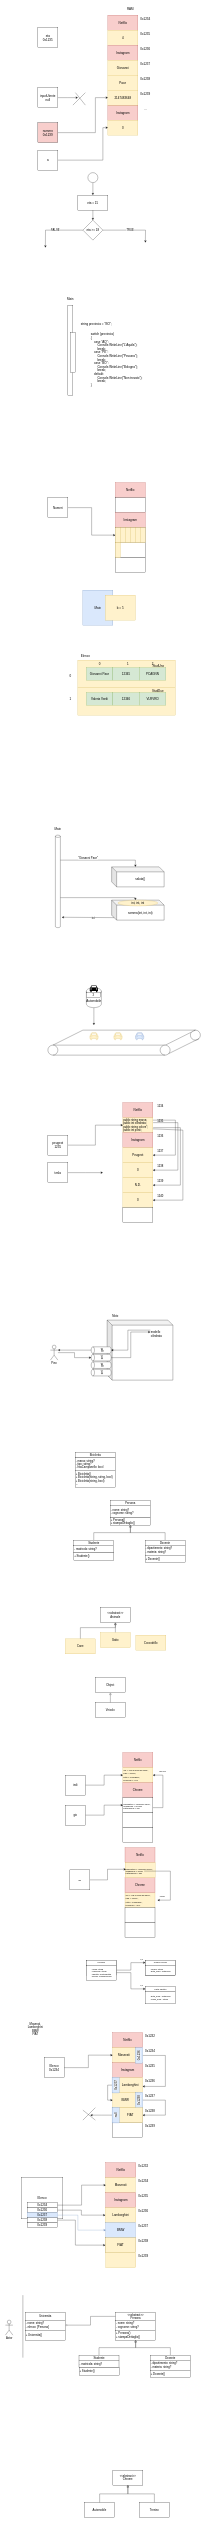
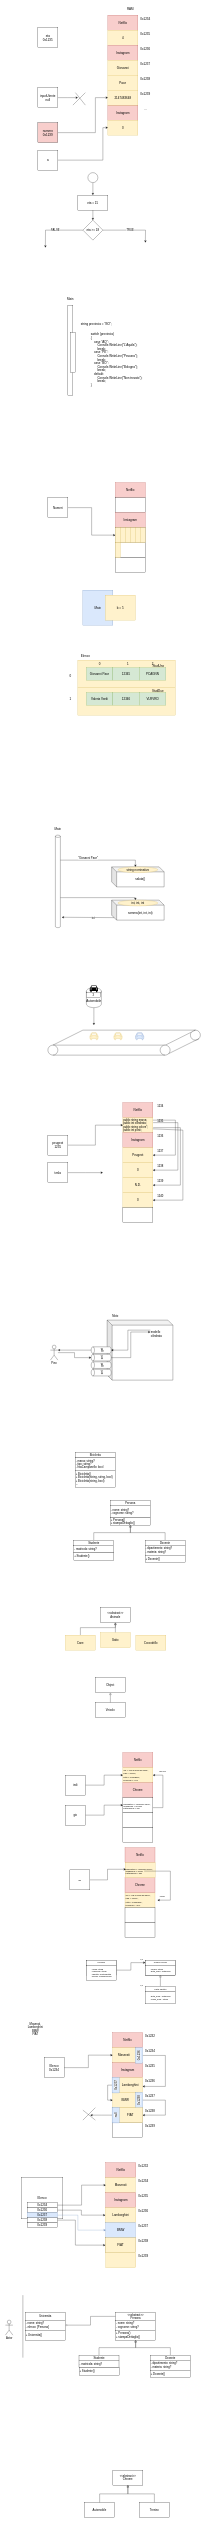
none -> (138, 870)
(80, 1646) -> (80, 1643)
none -> (160, 1982)
(142, 1989) -> none
